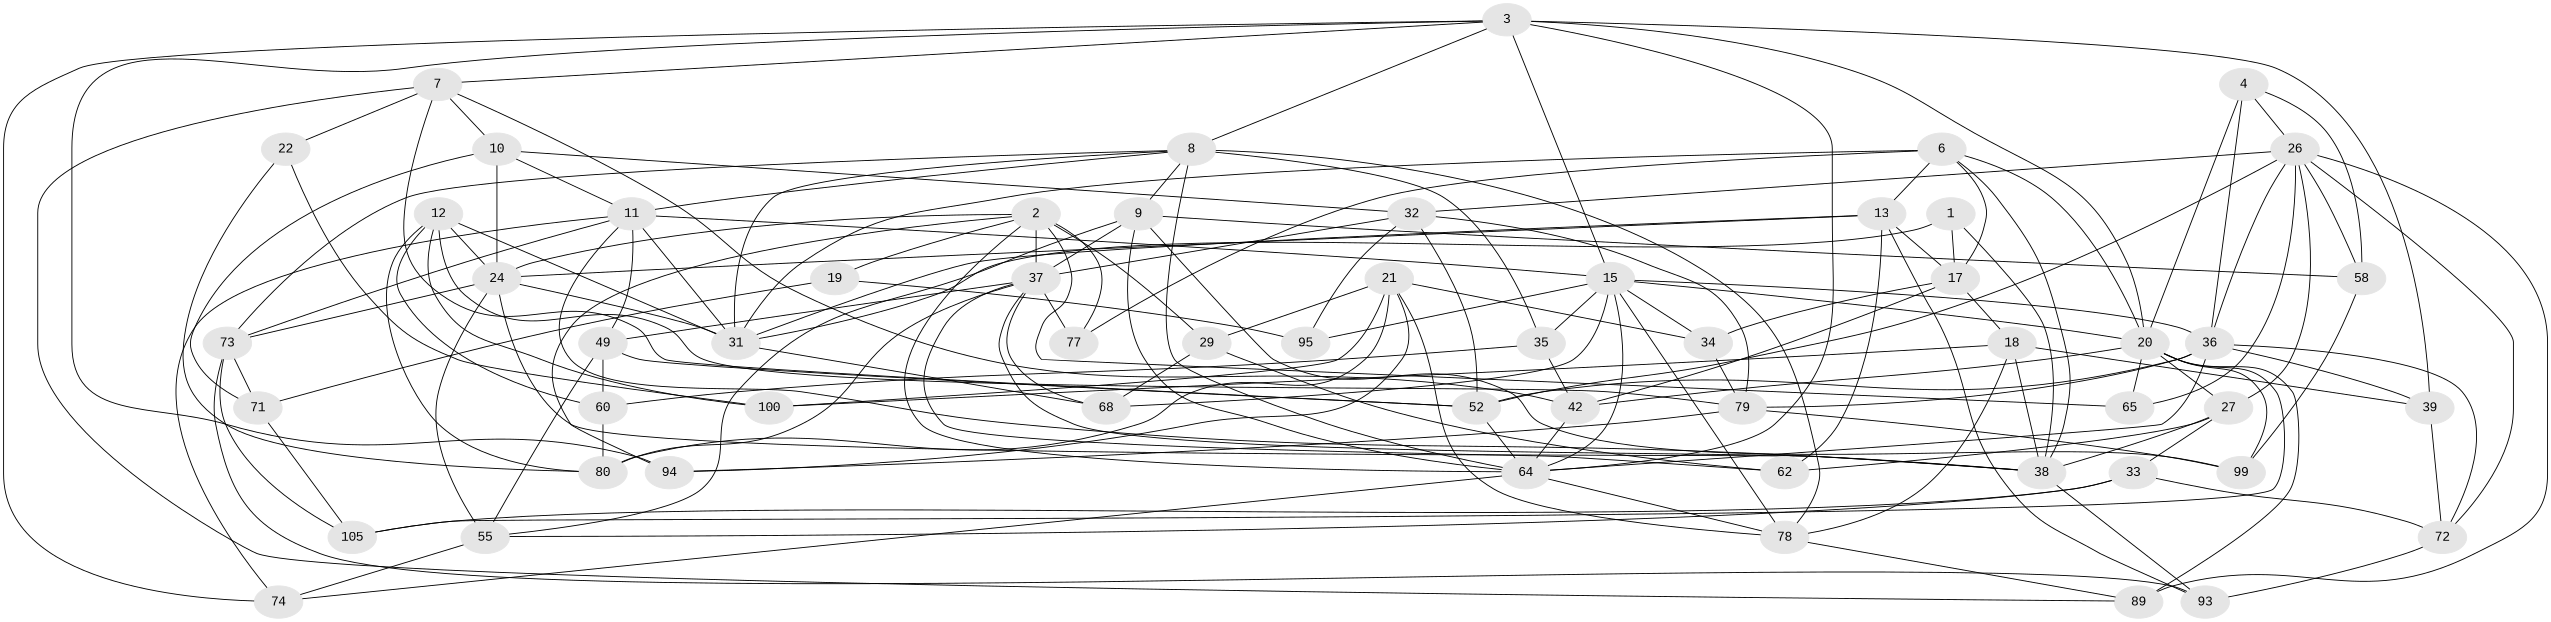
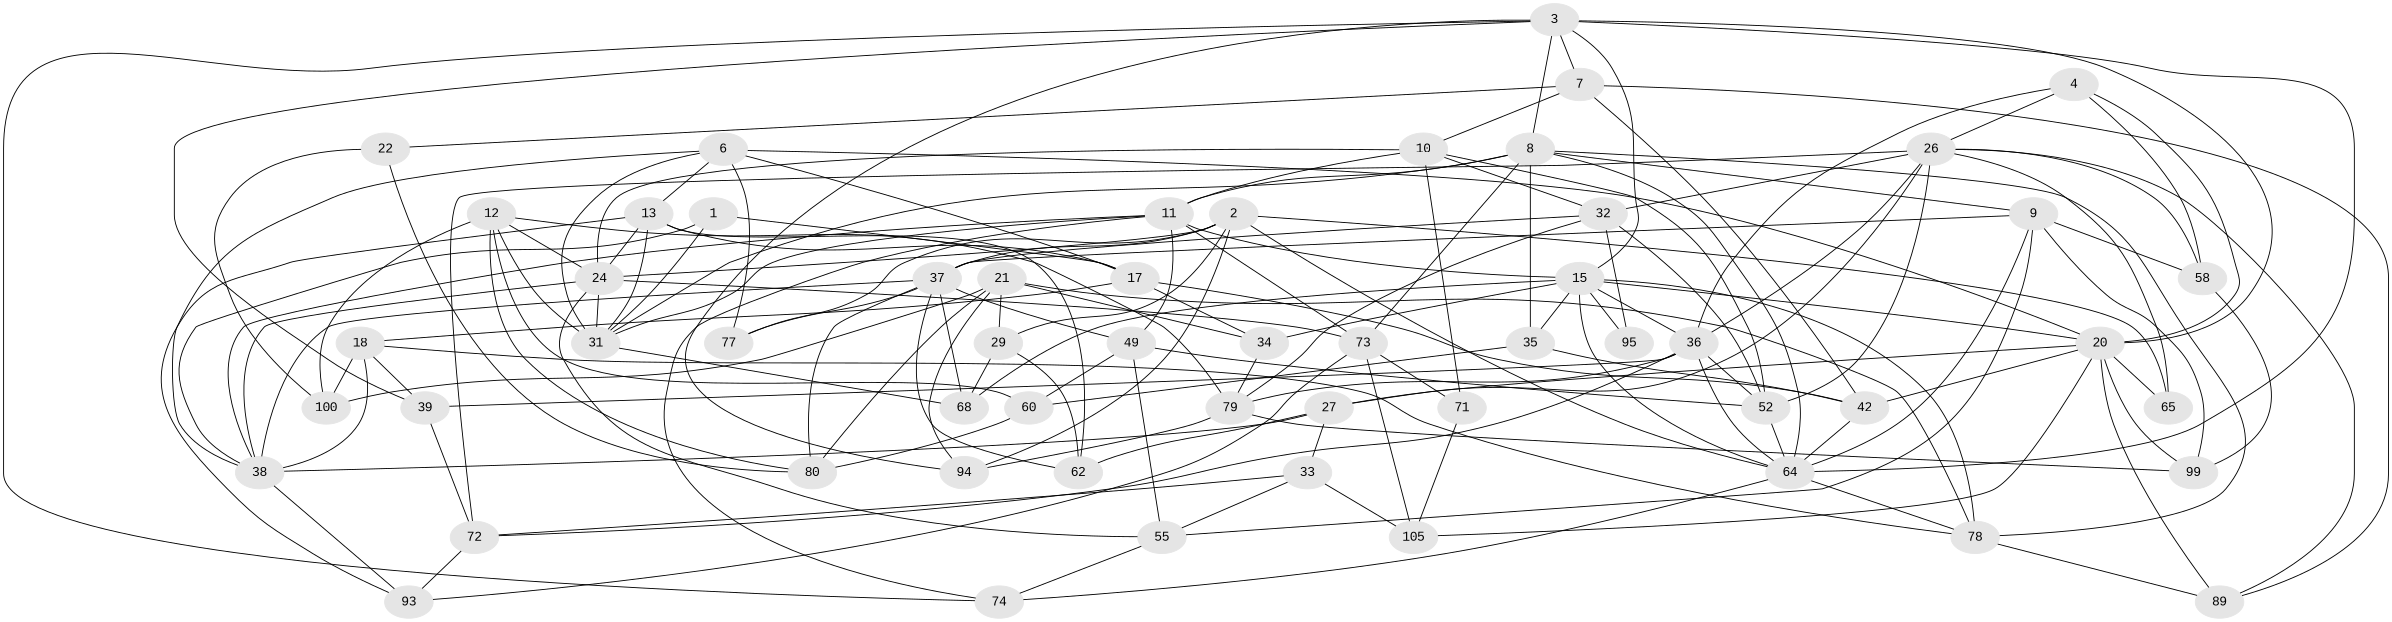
(835, 279) -> none
(650, 344) -> (1656, 210)
